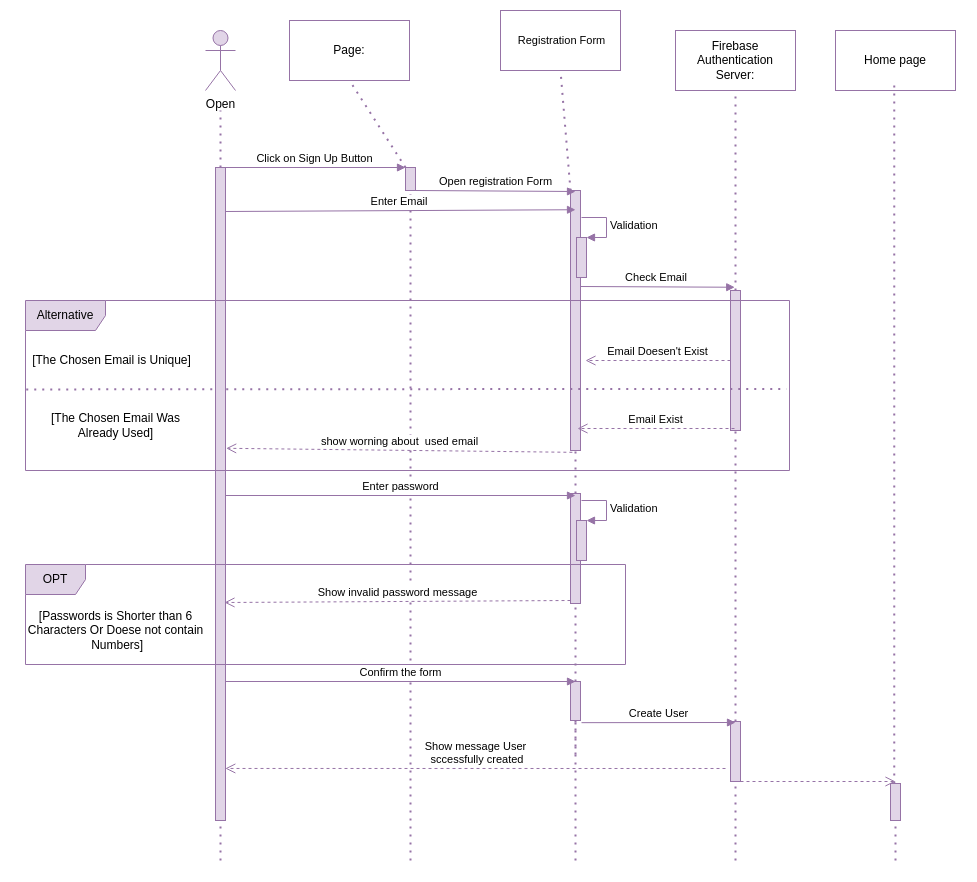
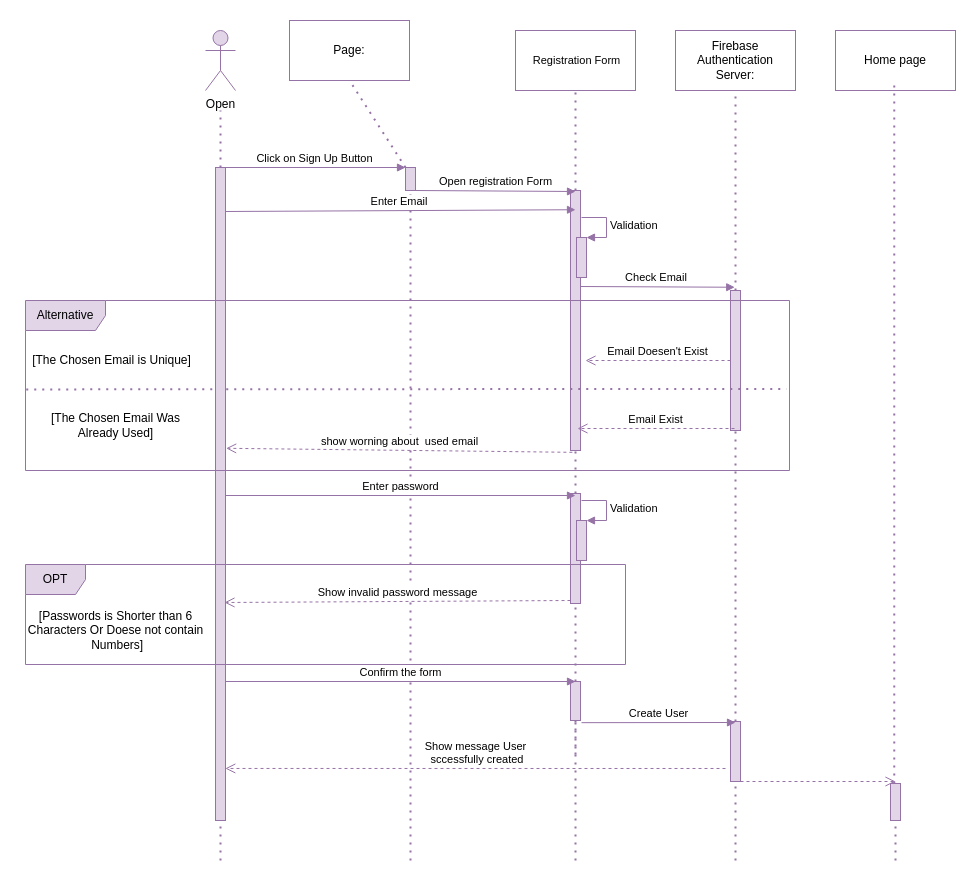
(561, 41) -> (576, 61)
